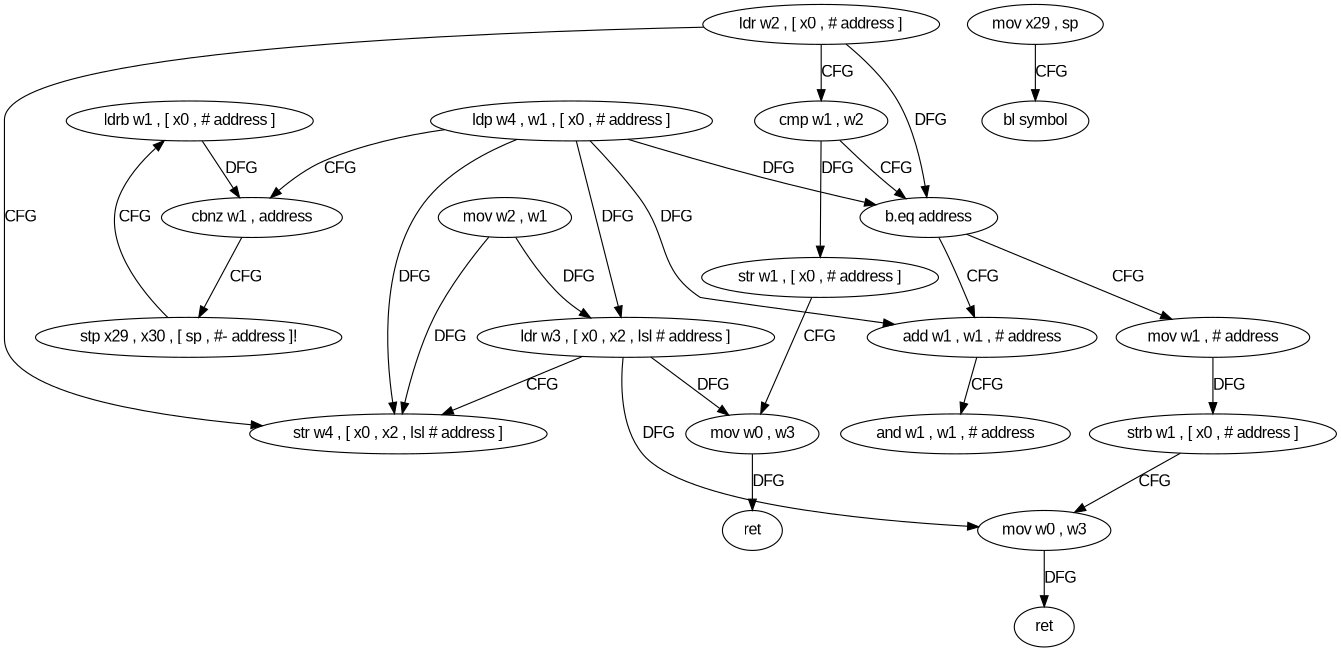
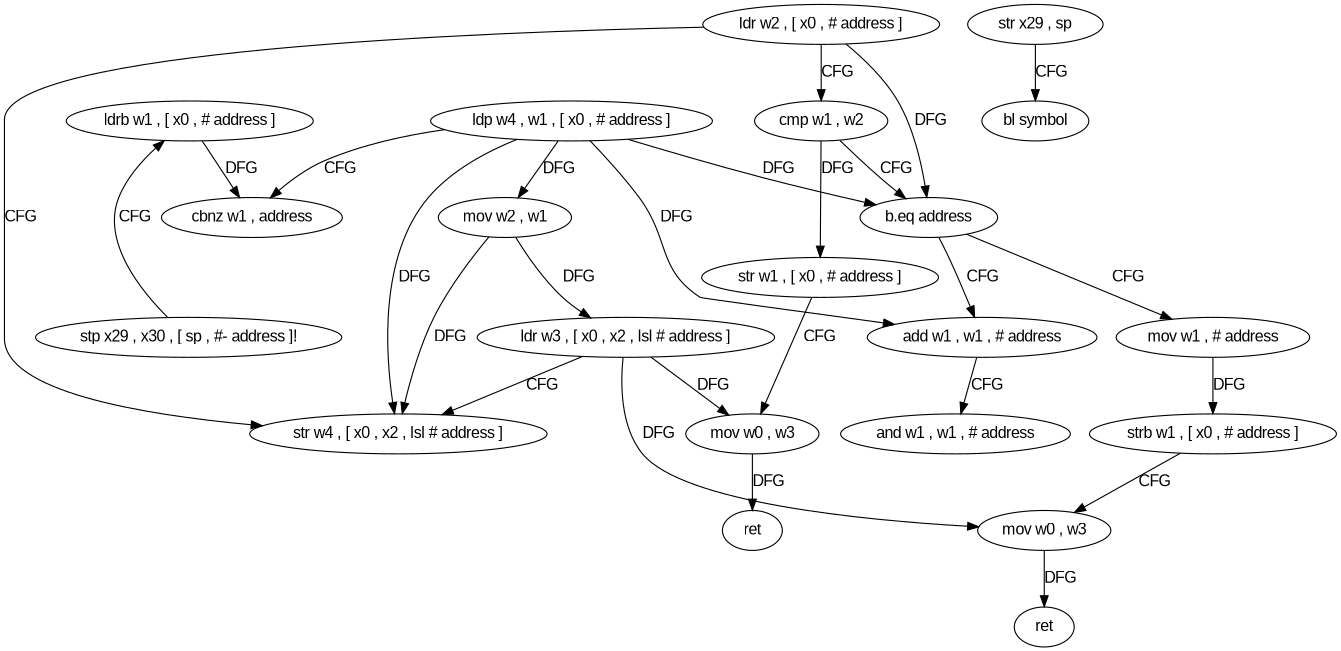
(1035, 24) -> (1035, 24)
(597, 224) -> (541, 165)
(223, 272) -> none
